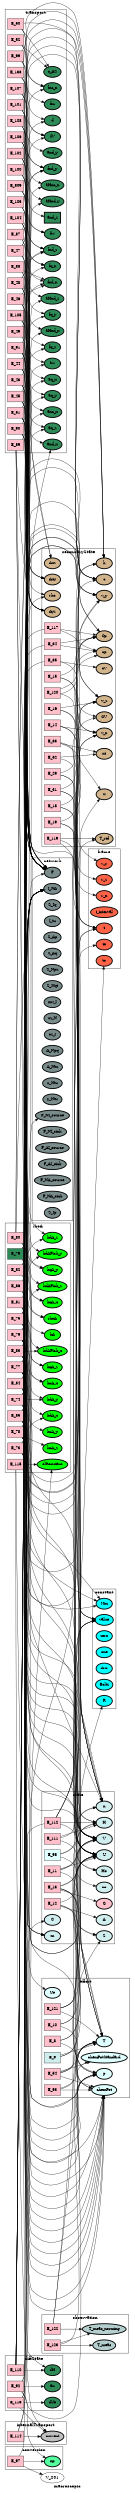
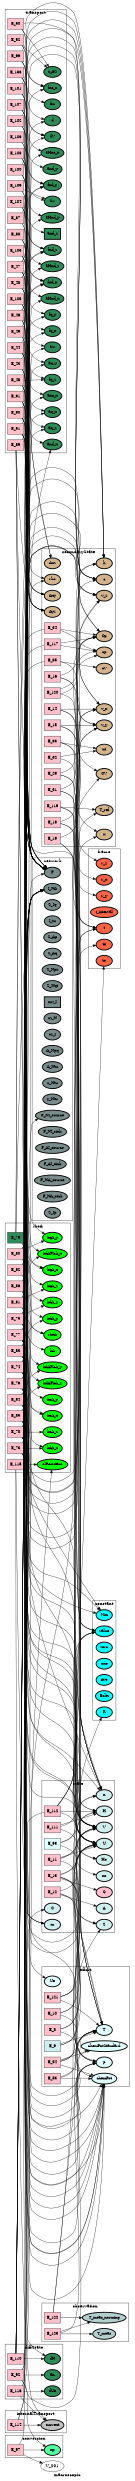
(16, 186) -> (16, 186)
(26, 206) -> none
(52, 1002) -> (52, 1002)
(39, 1706) -> none
